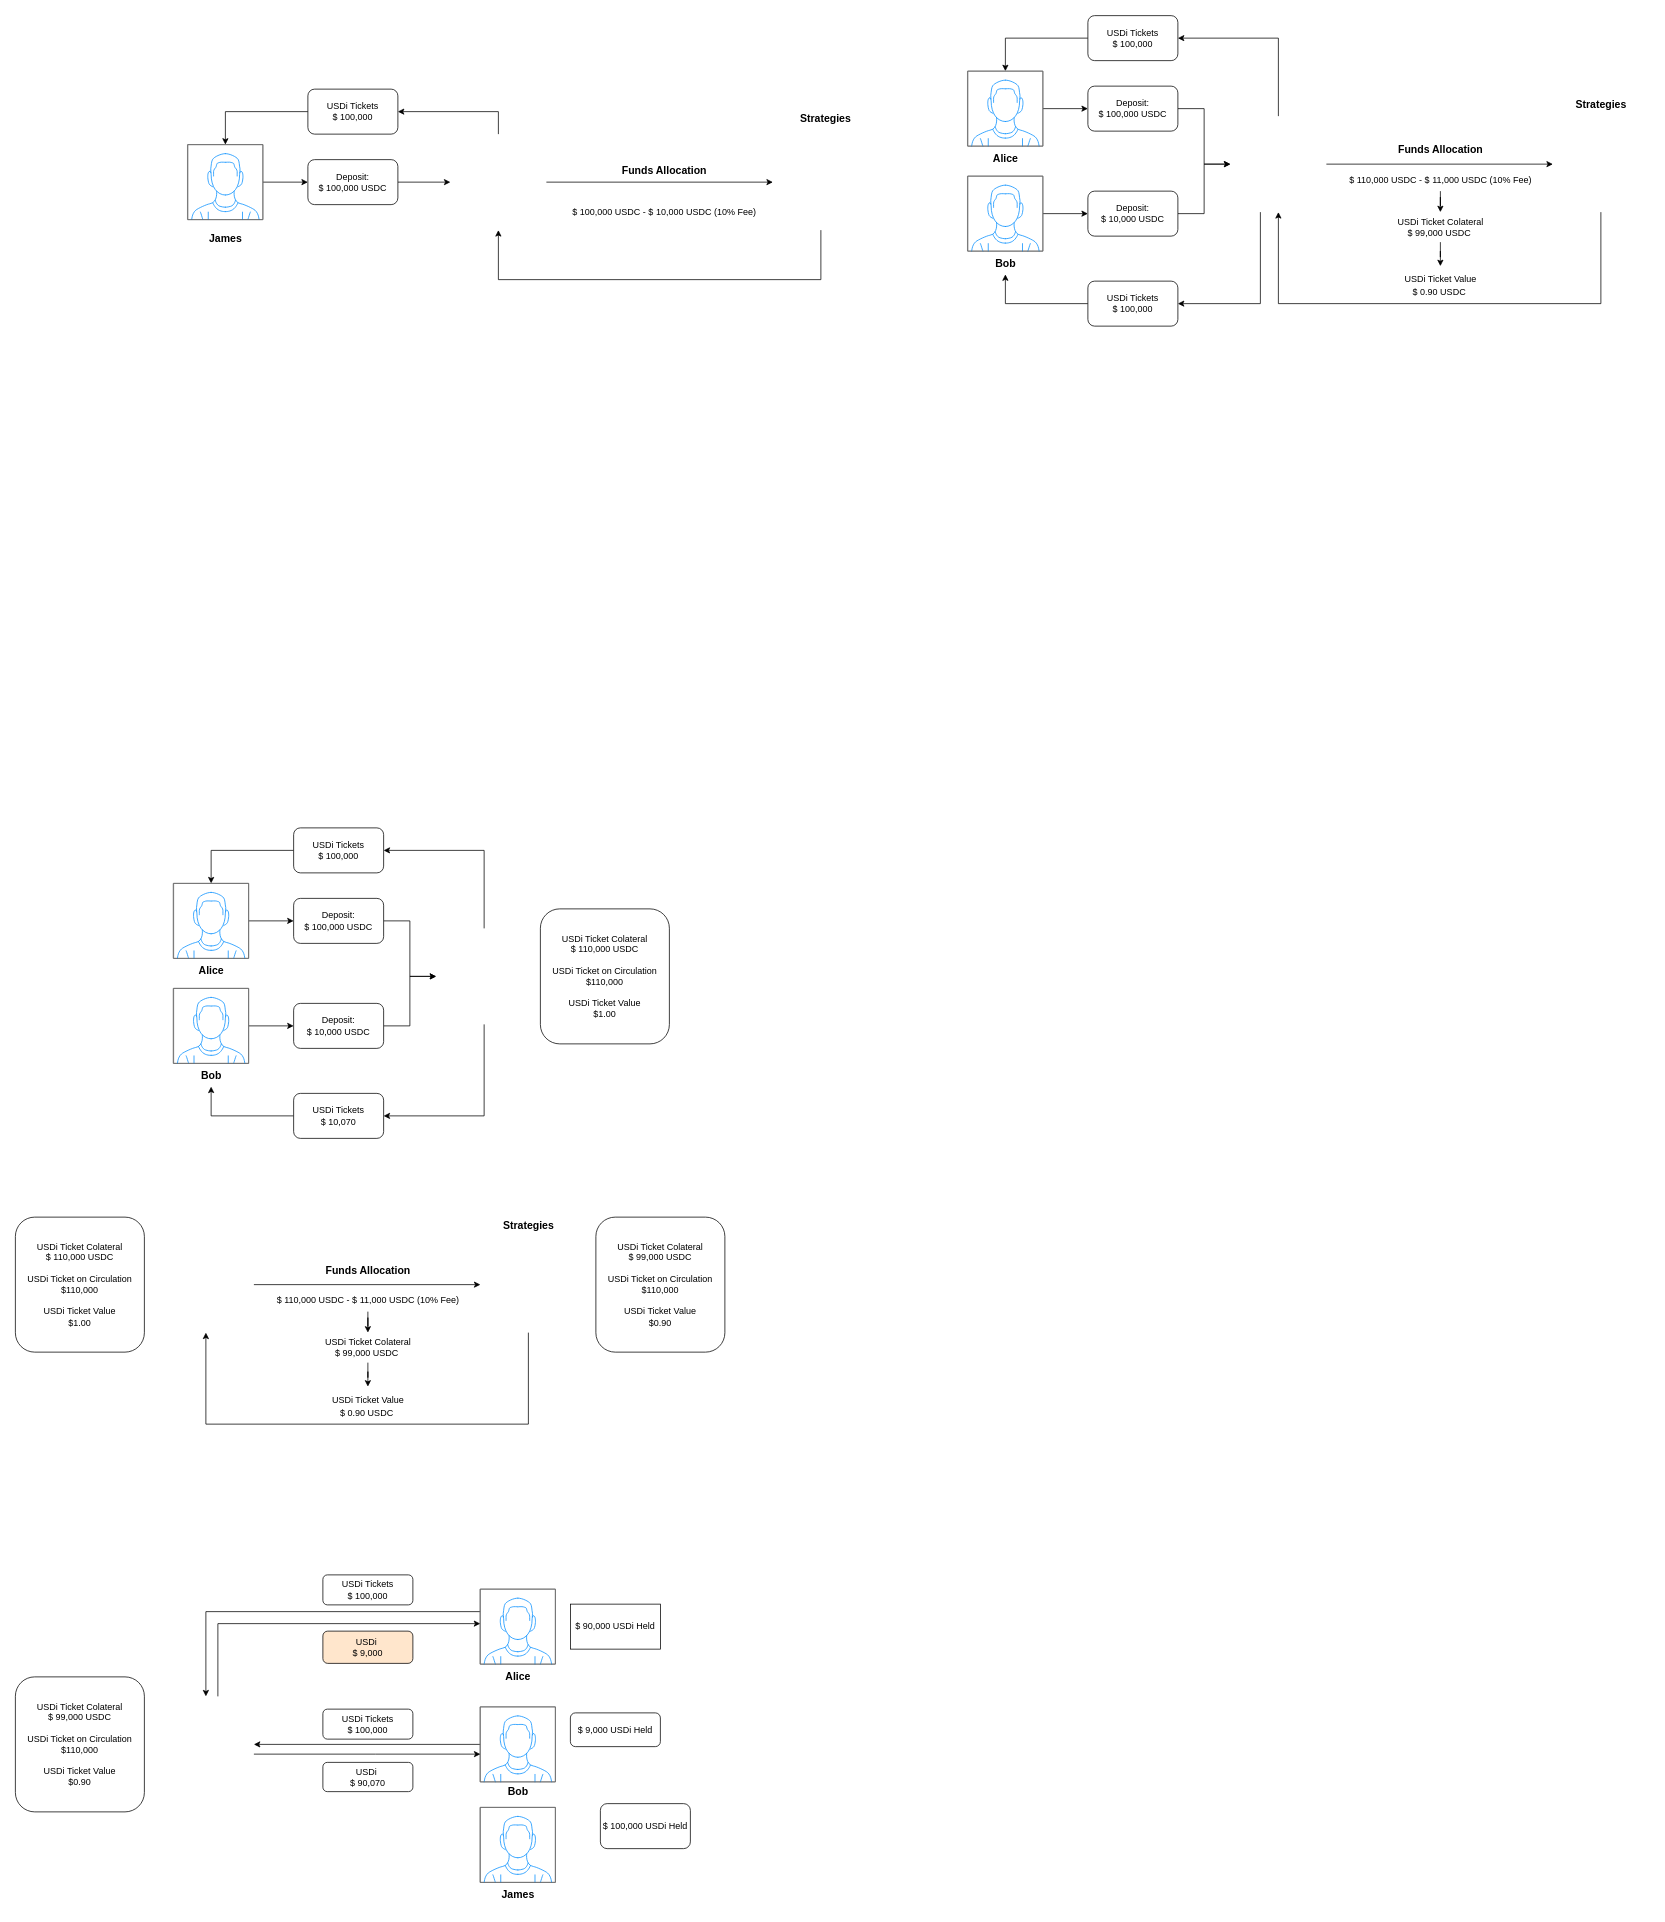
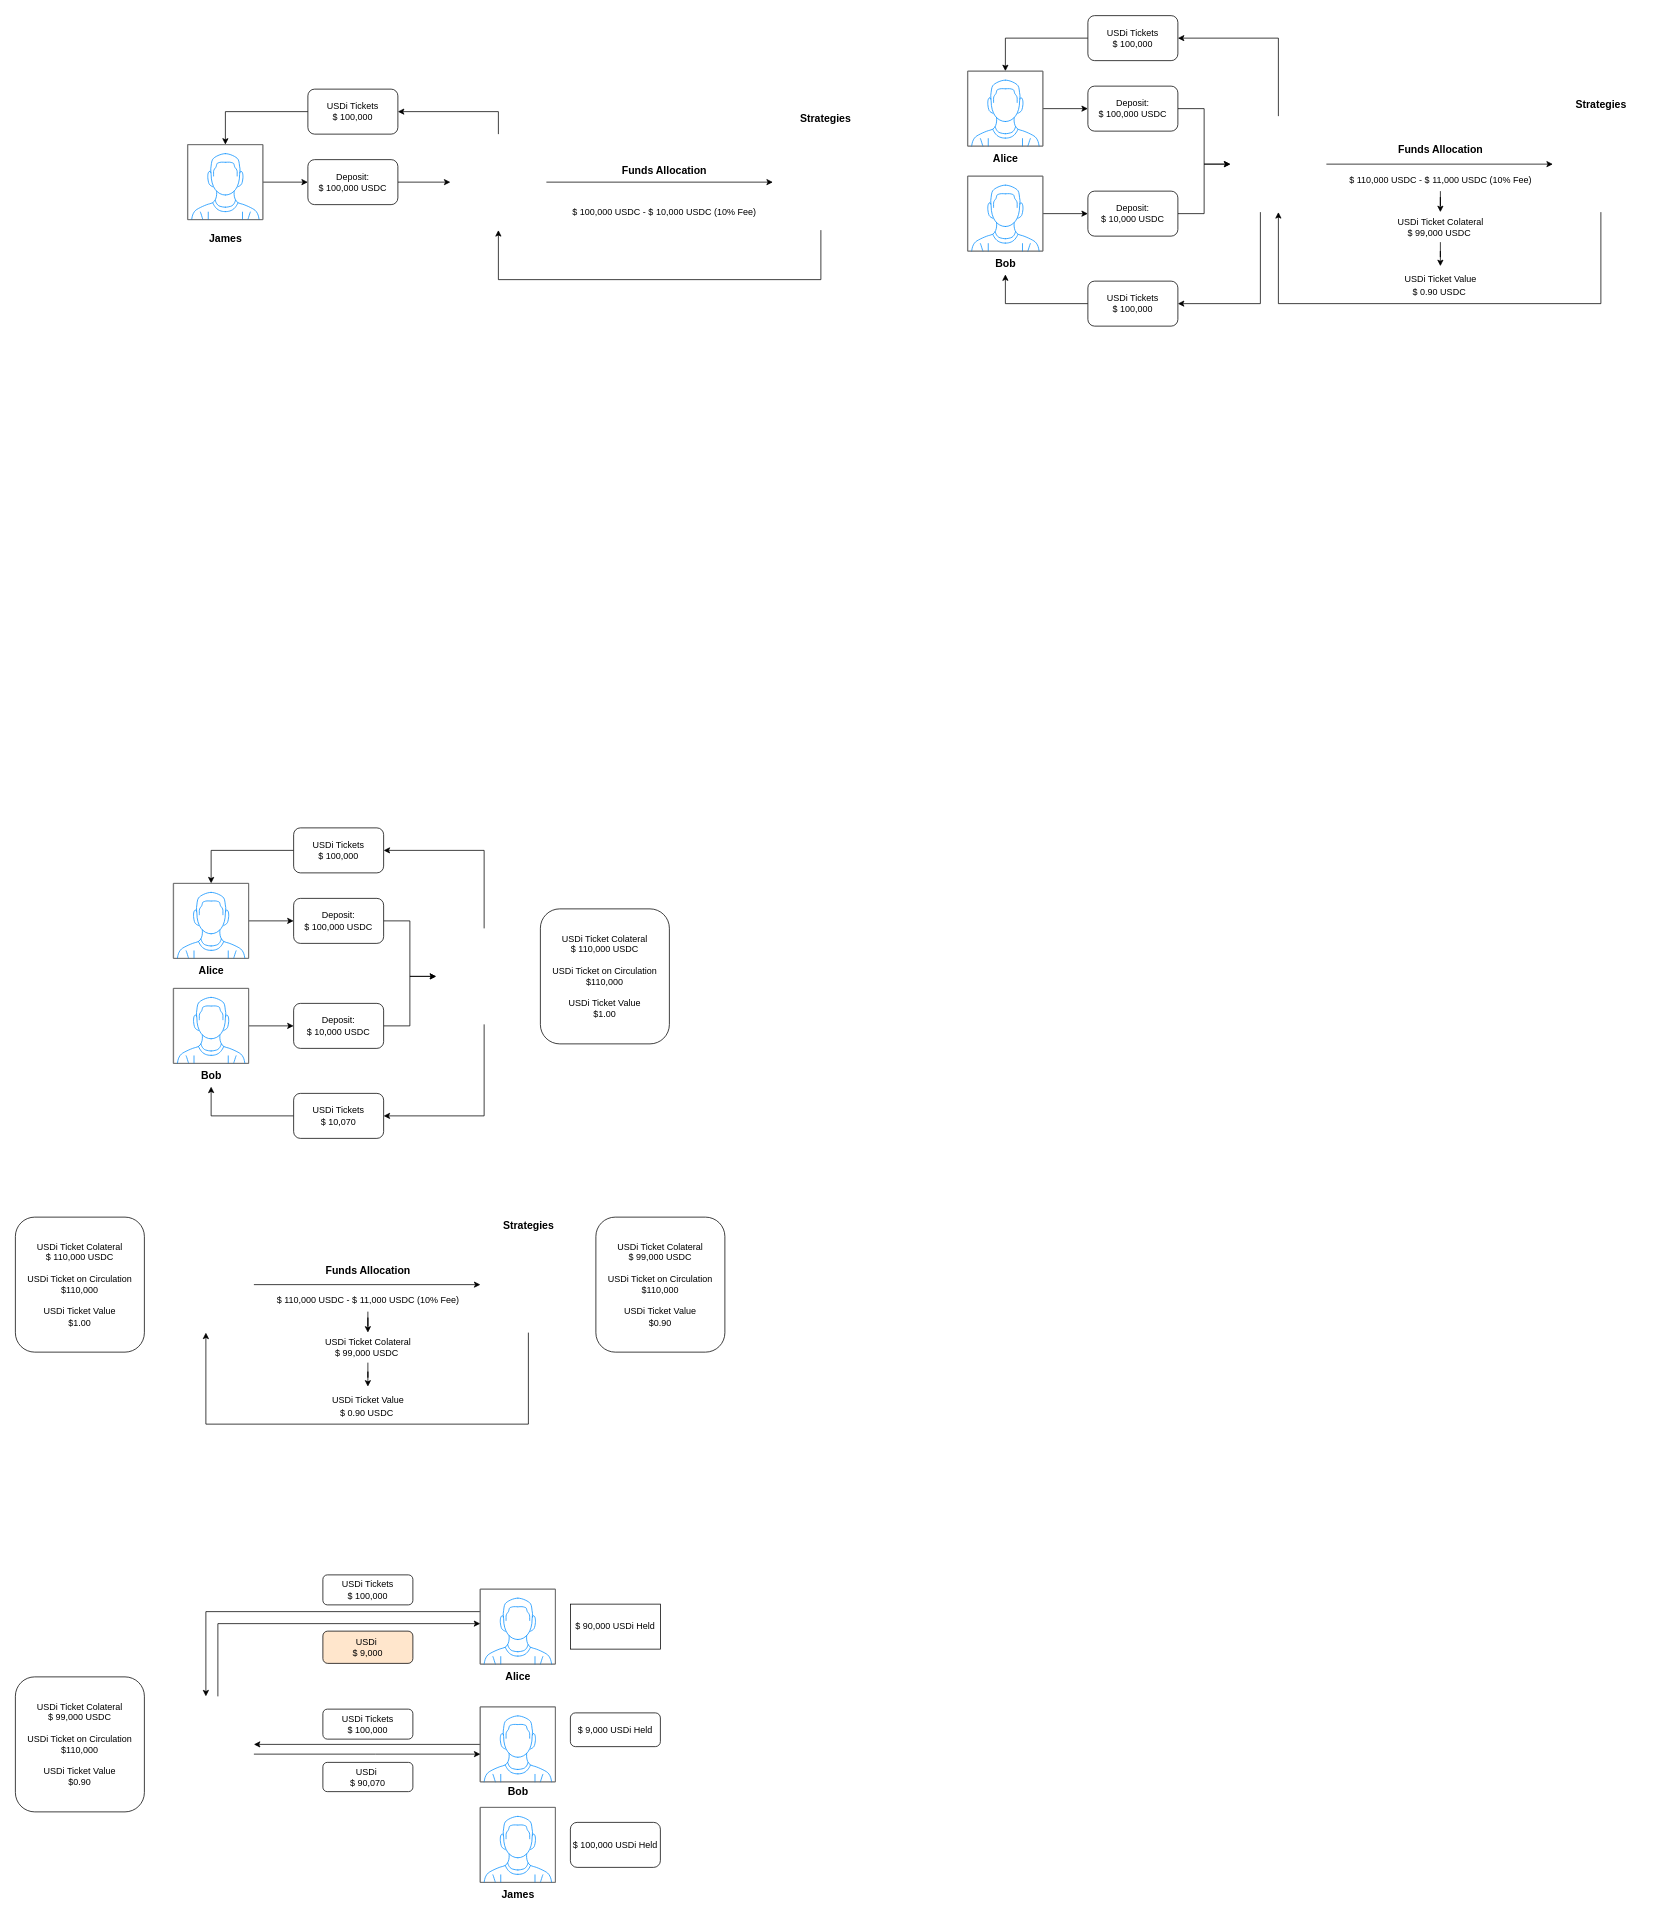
(645, 1826) -> (615, 1845)
